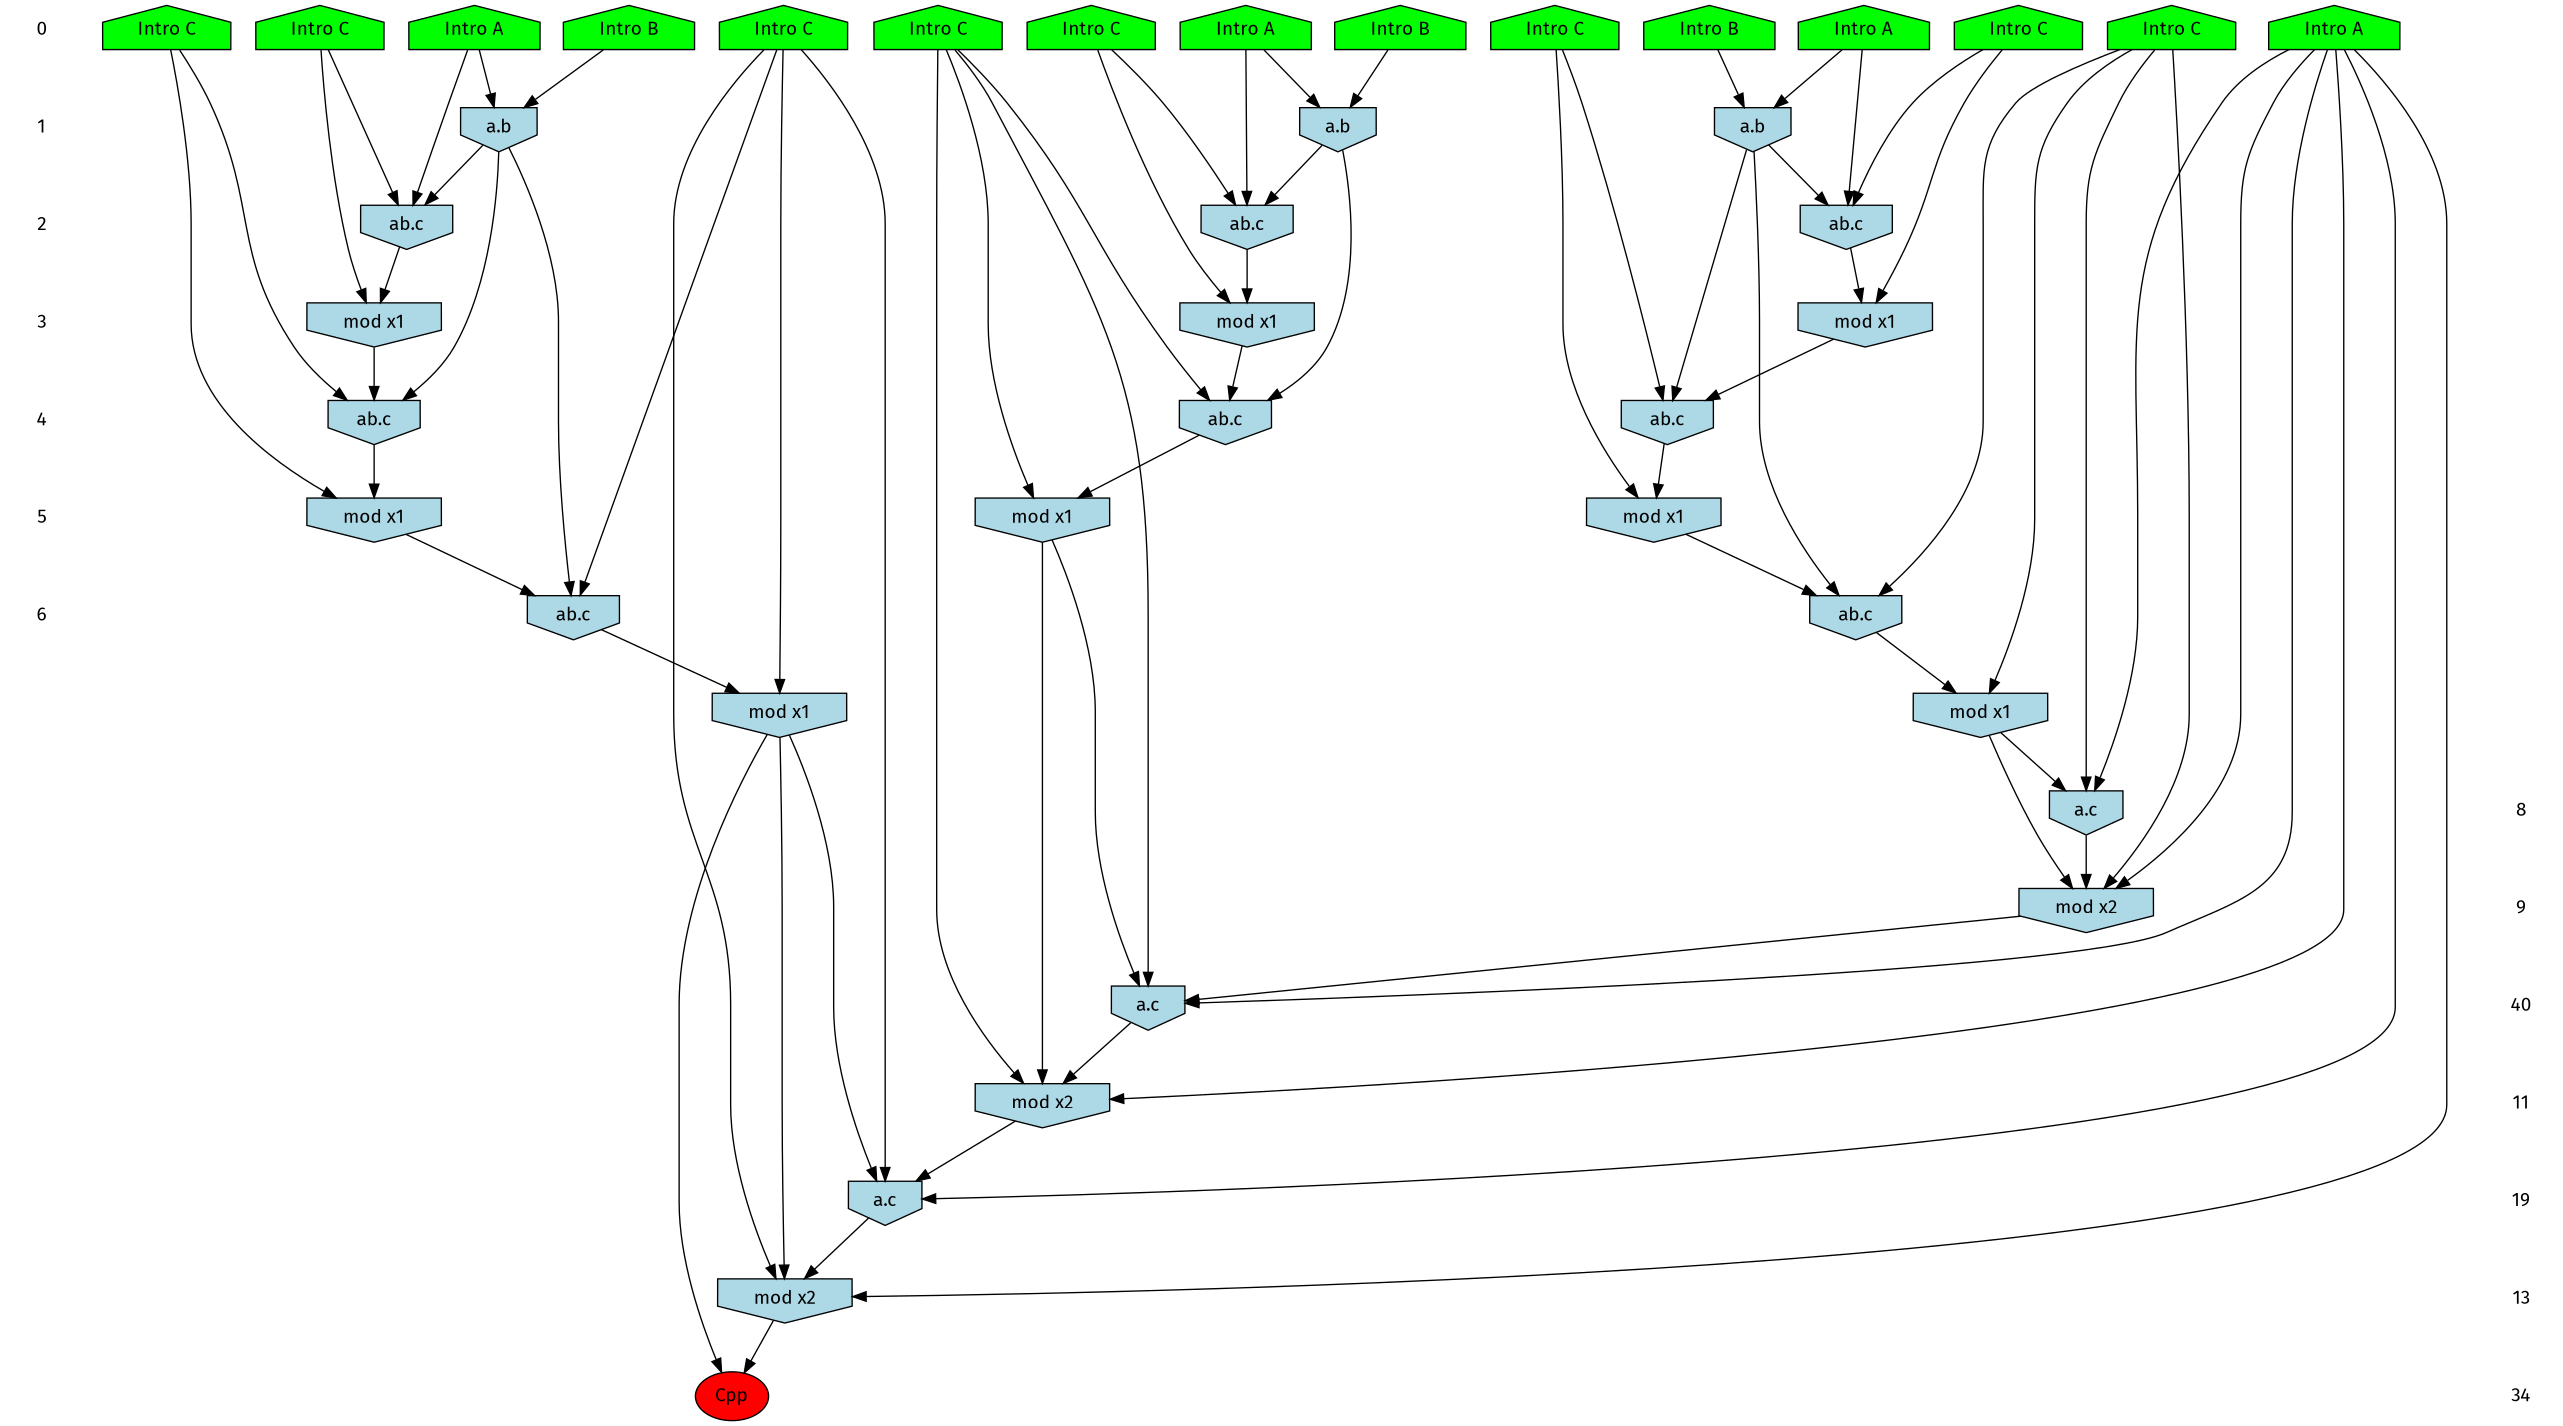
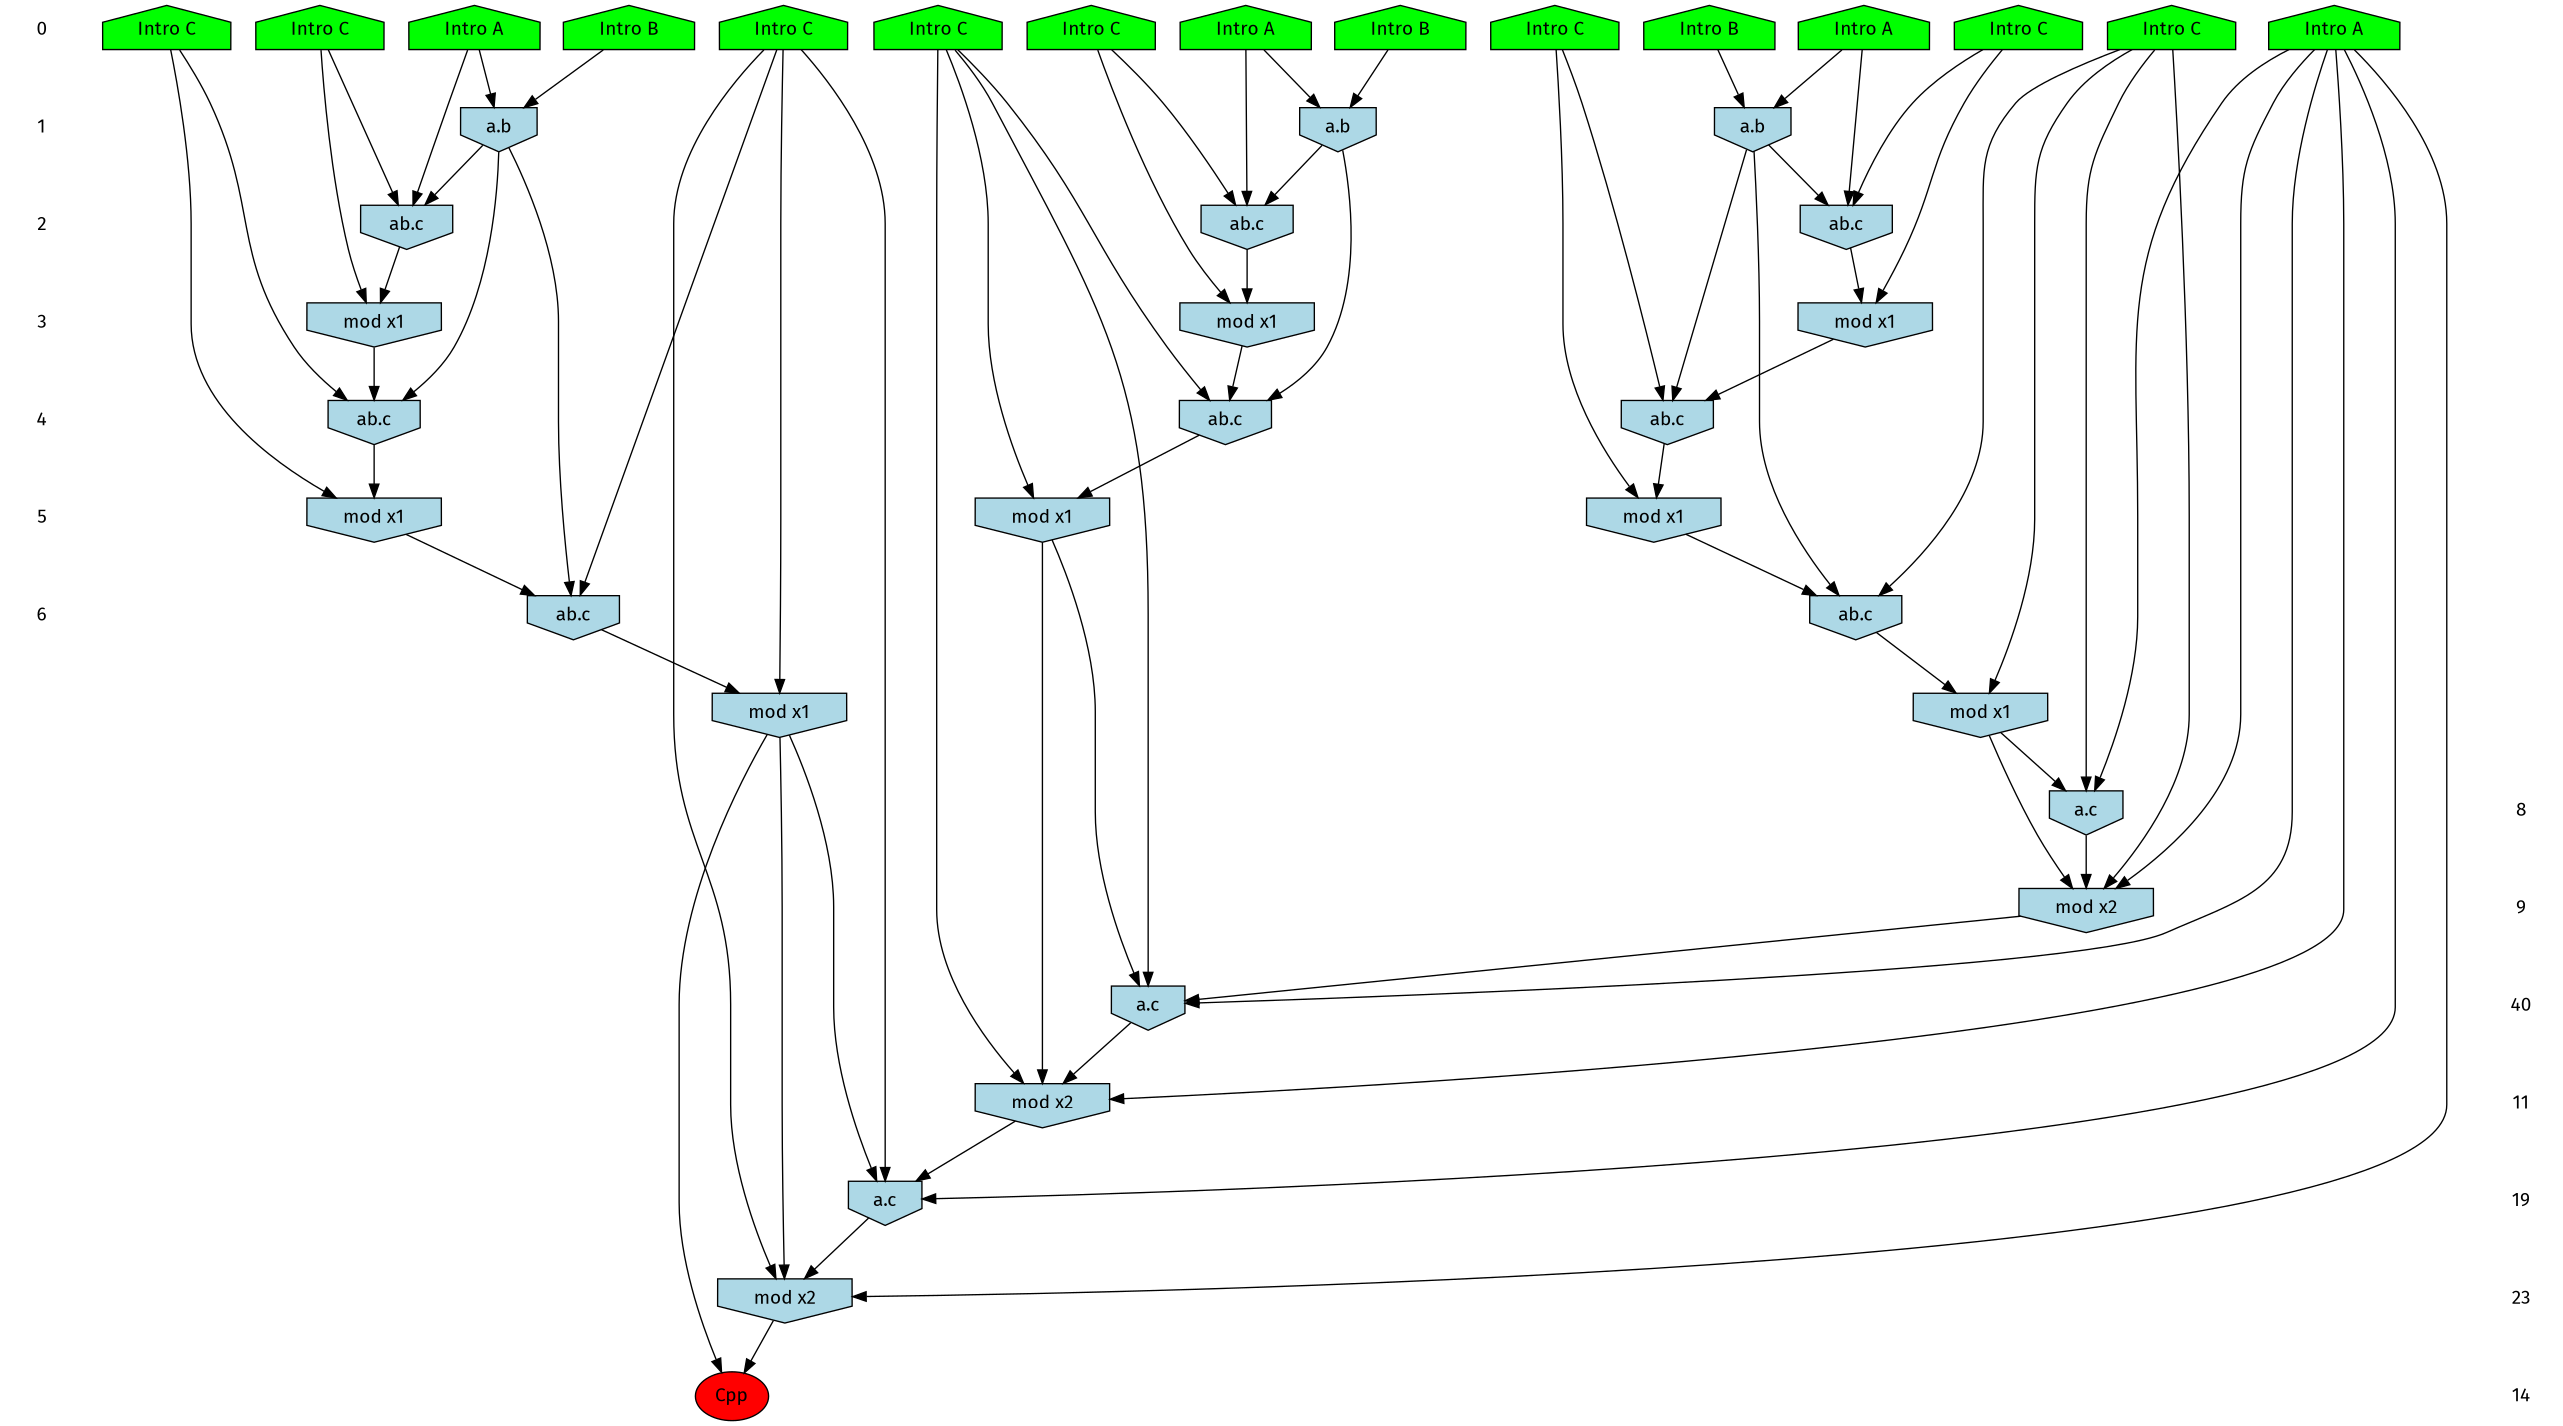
(2521, 1299) -> (2521, 1299)
(2521, 1396) -> (2521, 1396)
